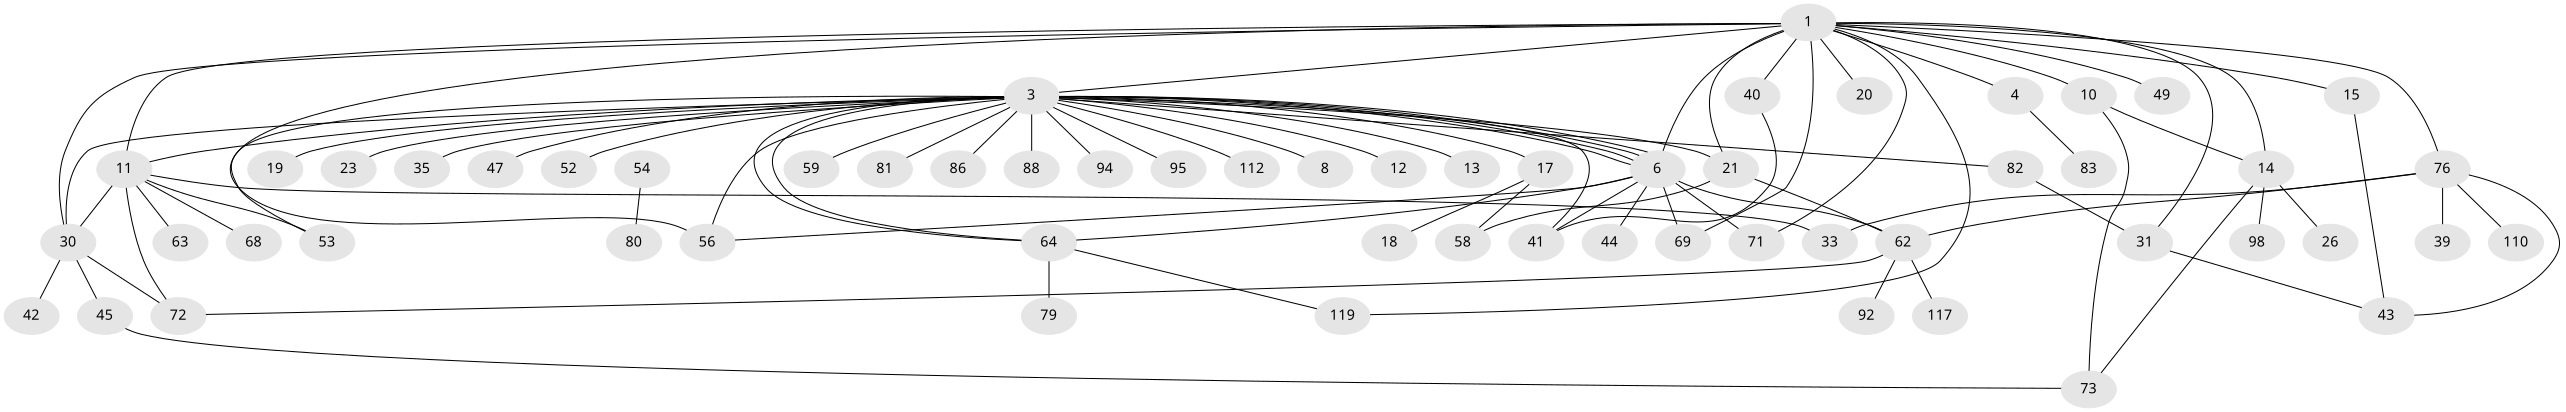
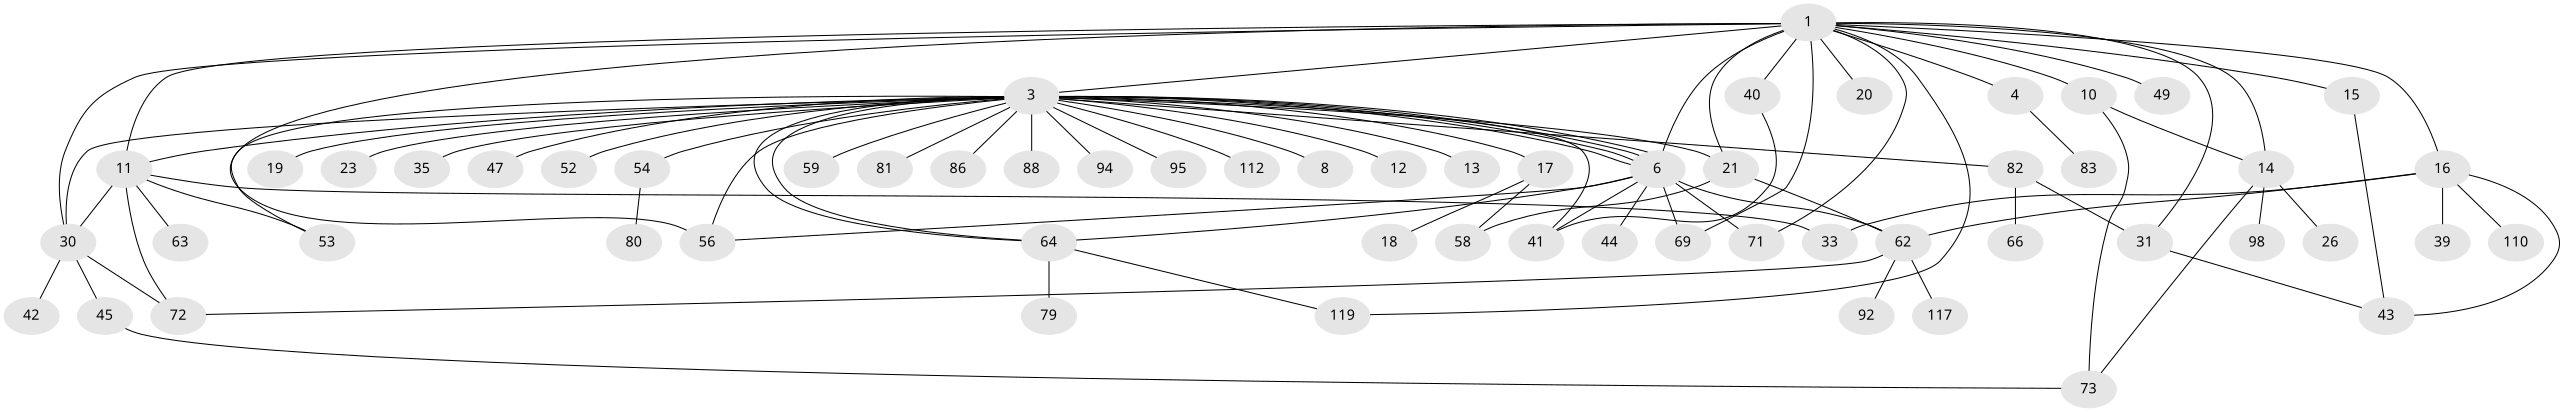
none -> (765, 132)
(2443, 169) -> (2443, 169)
(254, 243) -> none
none -> (2015, 243)
